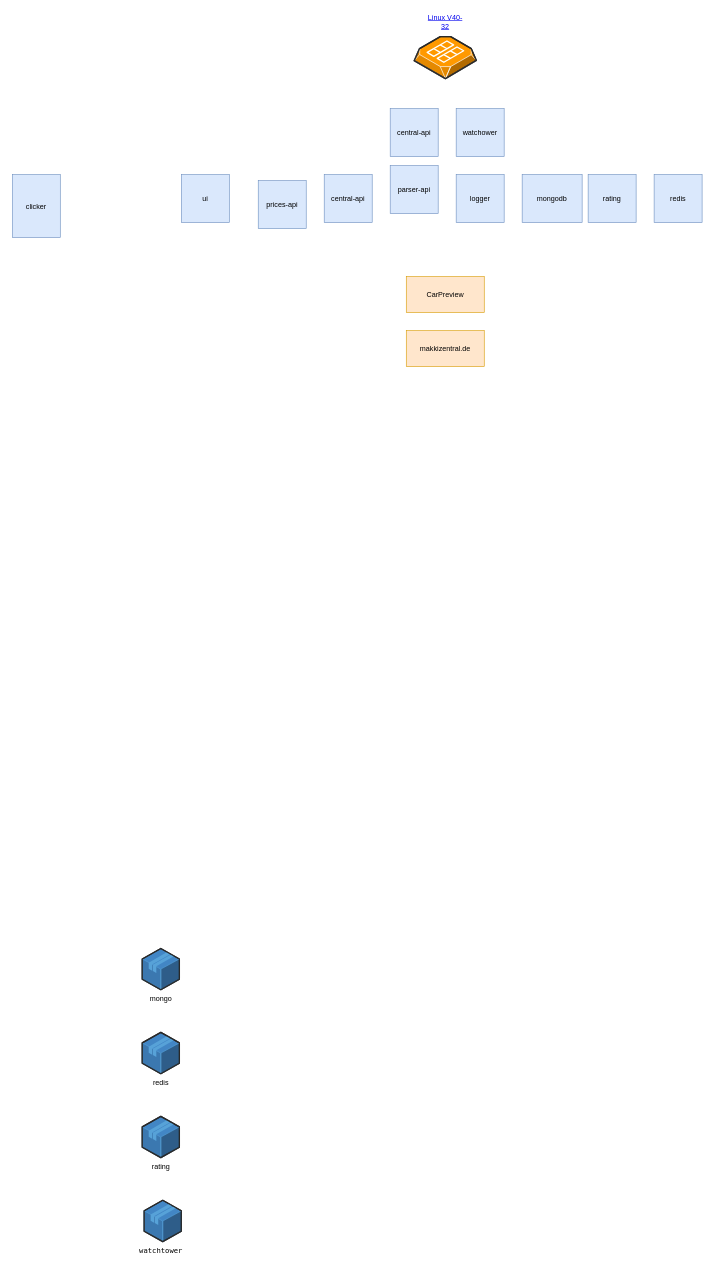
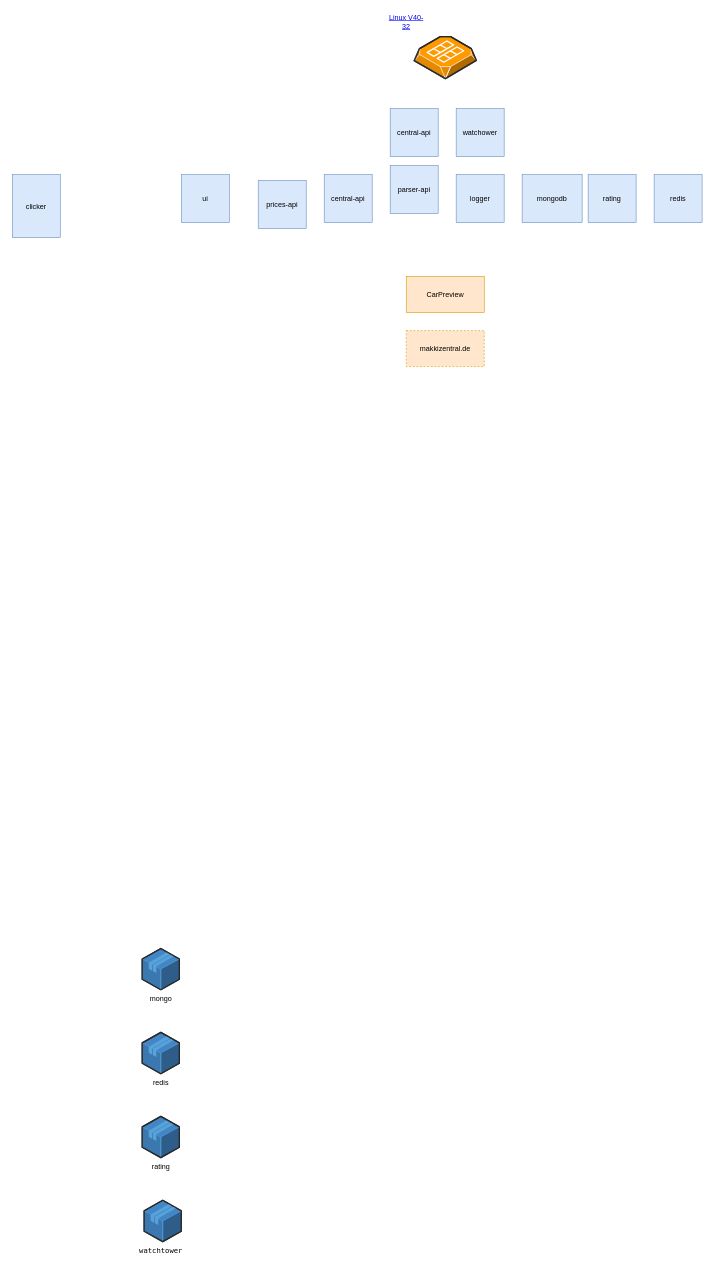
(445, 21) -> (406, 21)
(445, 348) -> (445, 348)
